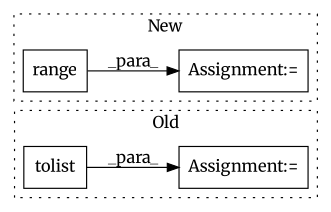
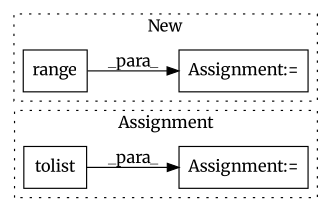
(166, 124) -> (166, 124)
